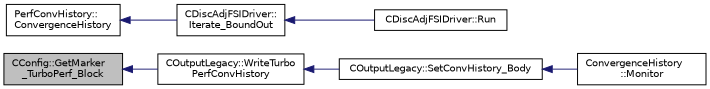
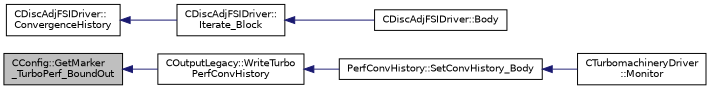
(63, 20) -> (63, 20)
(231, 20) -> (231, 20)
(441, 20) -> (441, 20)
(63, 69) -> (63, 69)
(441, 69) -> (441, 69)
(642, 69) -> (642, 69)
